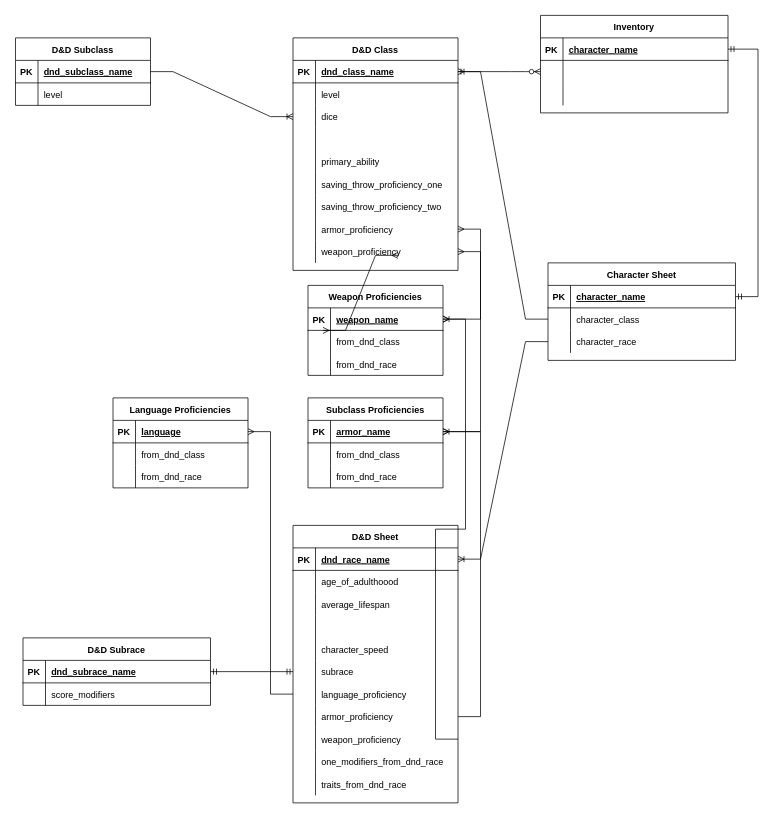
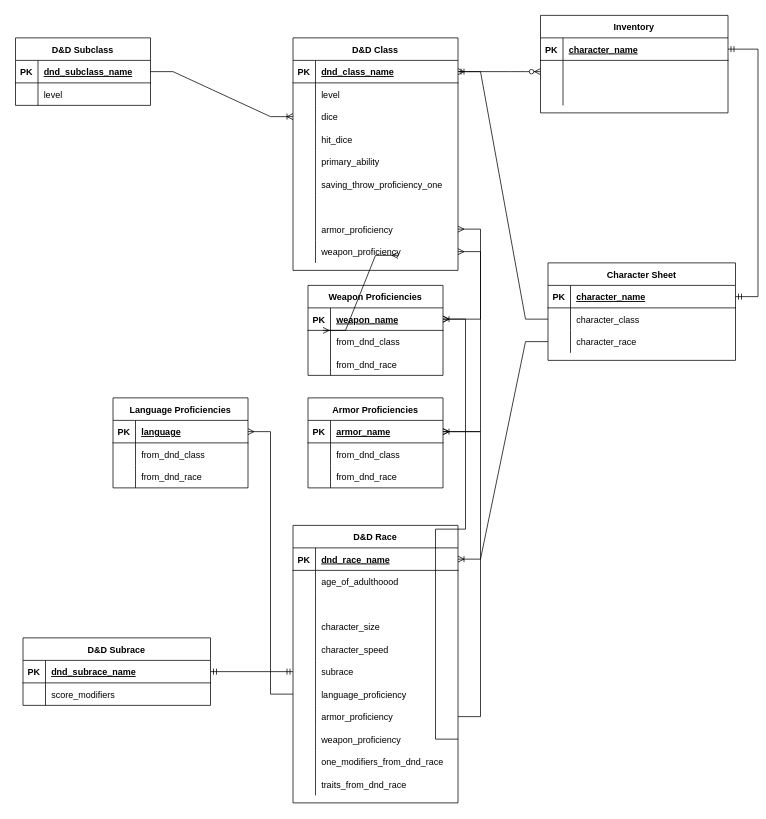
none -> (387, 139)
(387, 207) -> none
(375, 410) -> (375, 410)
(375, 537) -> (375, 537)
(387, 604) -> none
none -> (387, 627)
